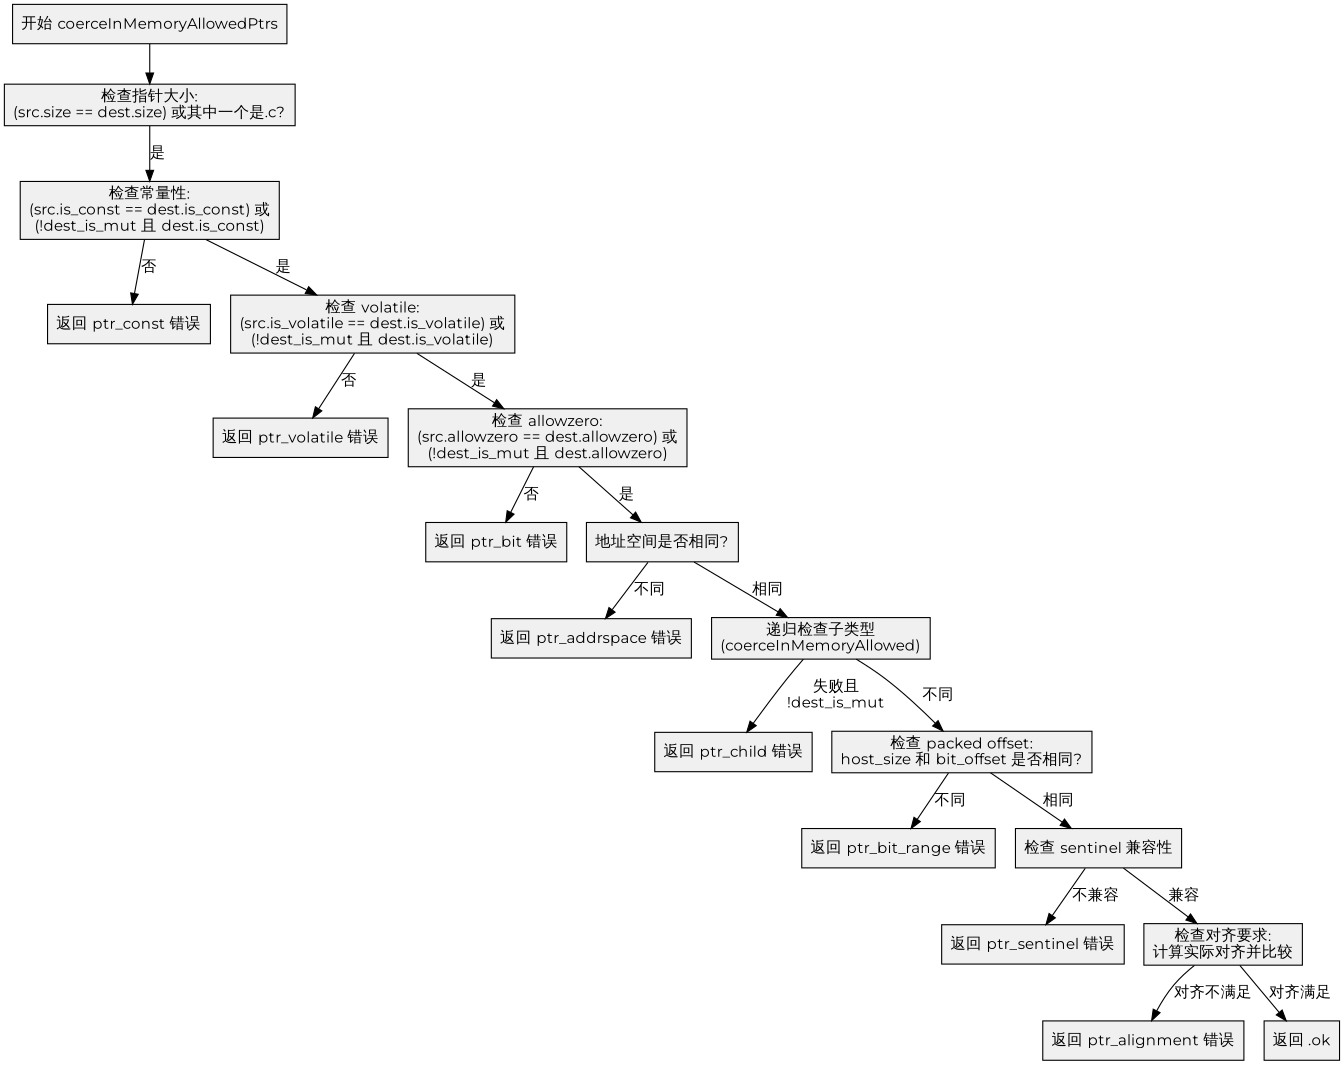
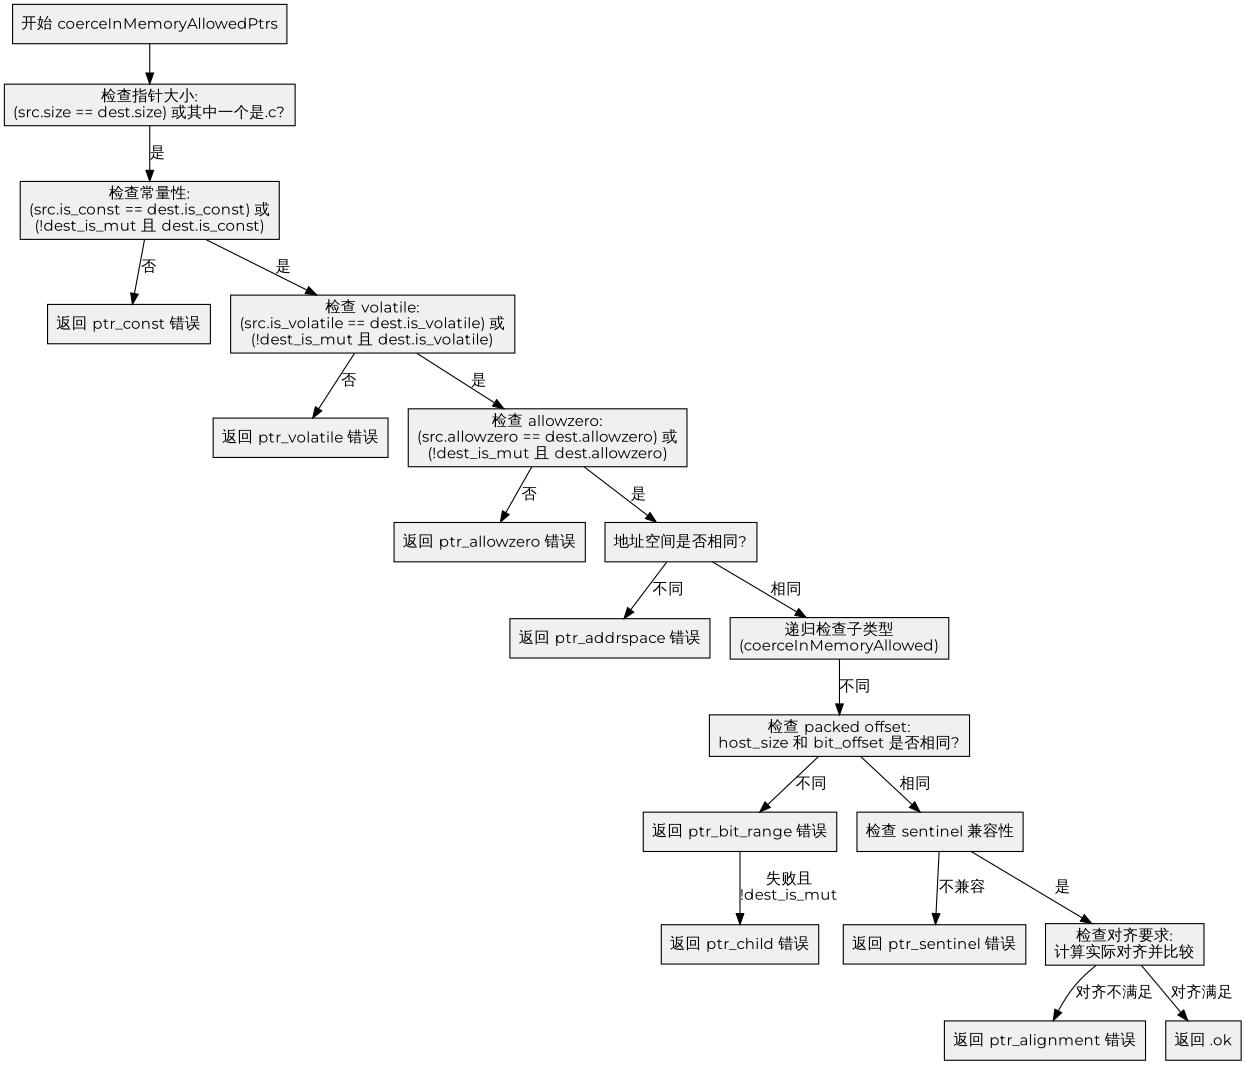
(496, 542) -> (490, 542)
(778, 691) -> (740, 882)
(1184, 896) -> (1063, 888)
